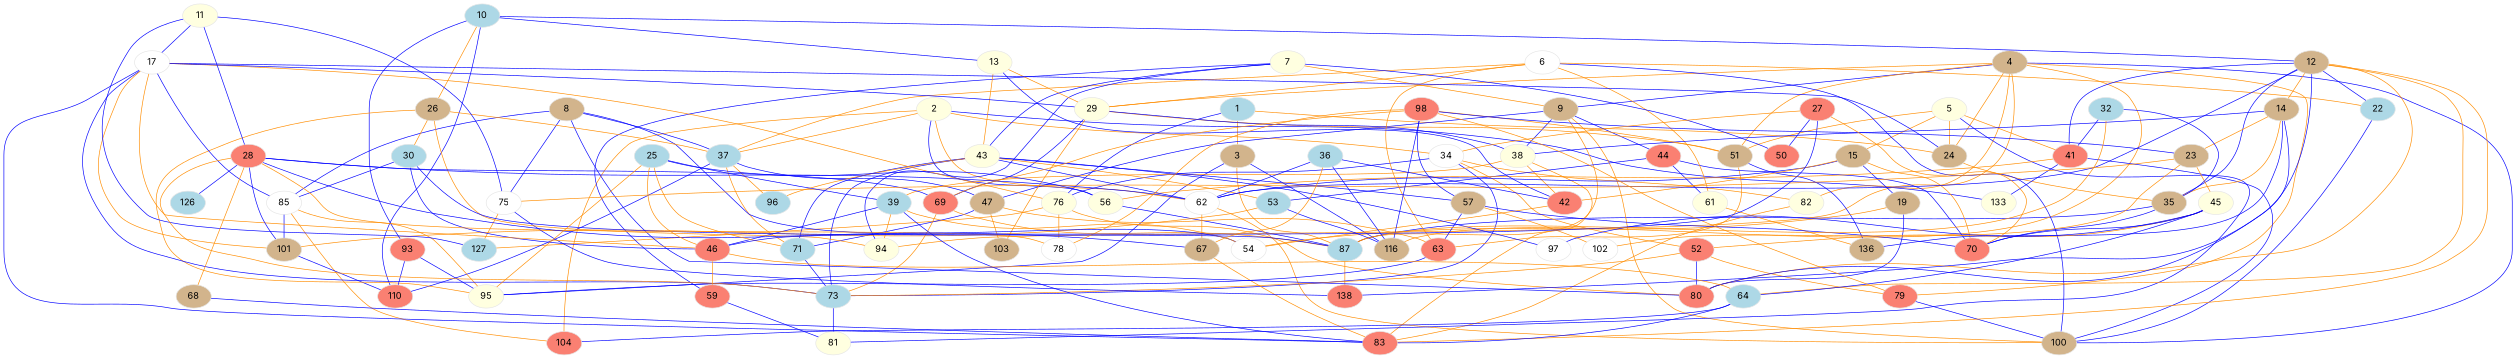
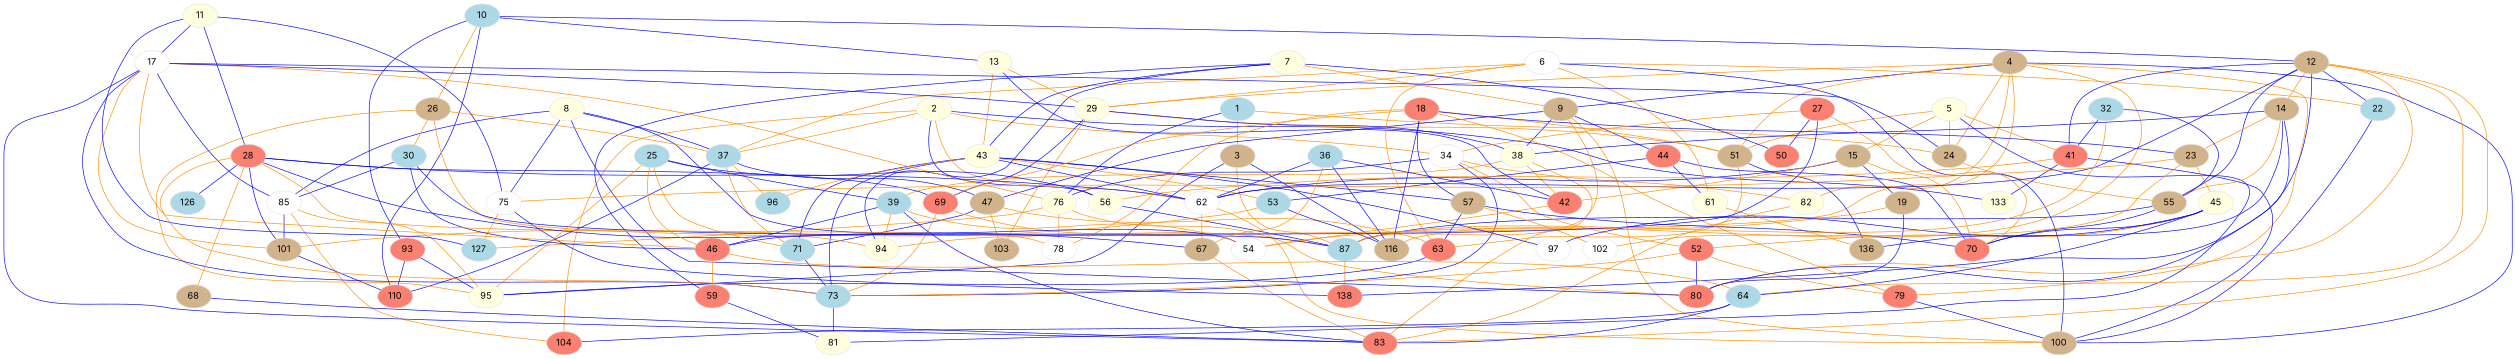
(567, 109) -> (567, 109)
(1422, 109) -> (1422, 109)
(2169, 203) -> (2169, 203)
